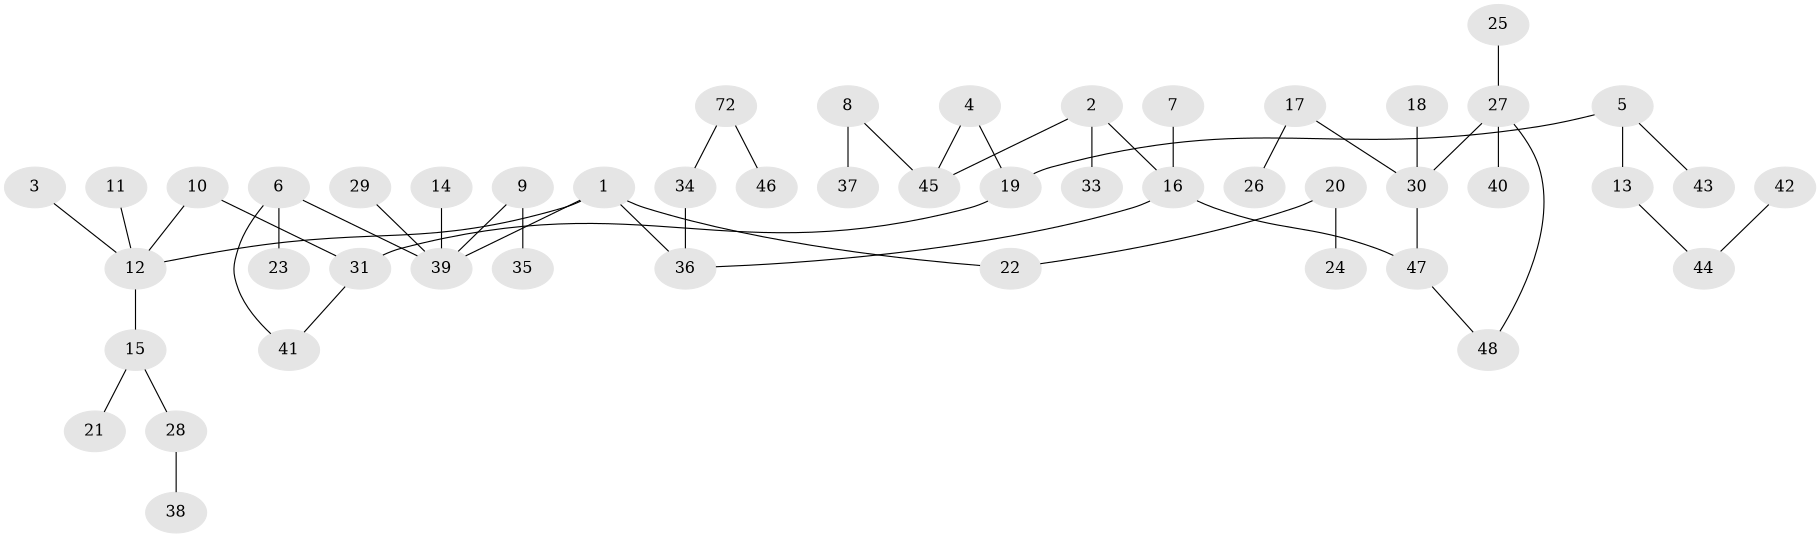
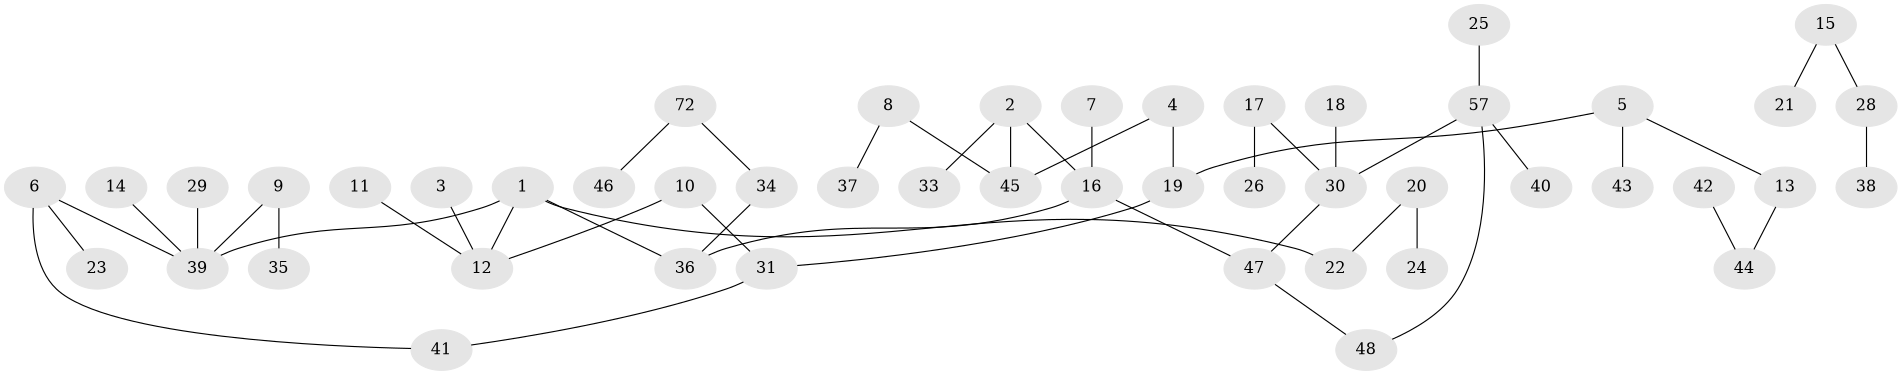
(1498, 106) -> (1479, 106)
(136, 310) -> none
